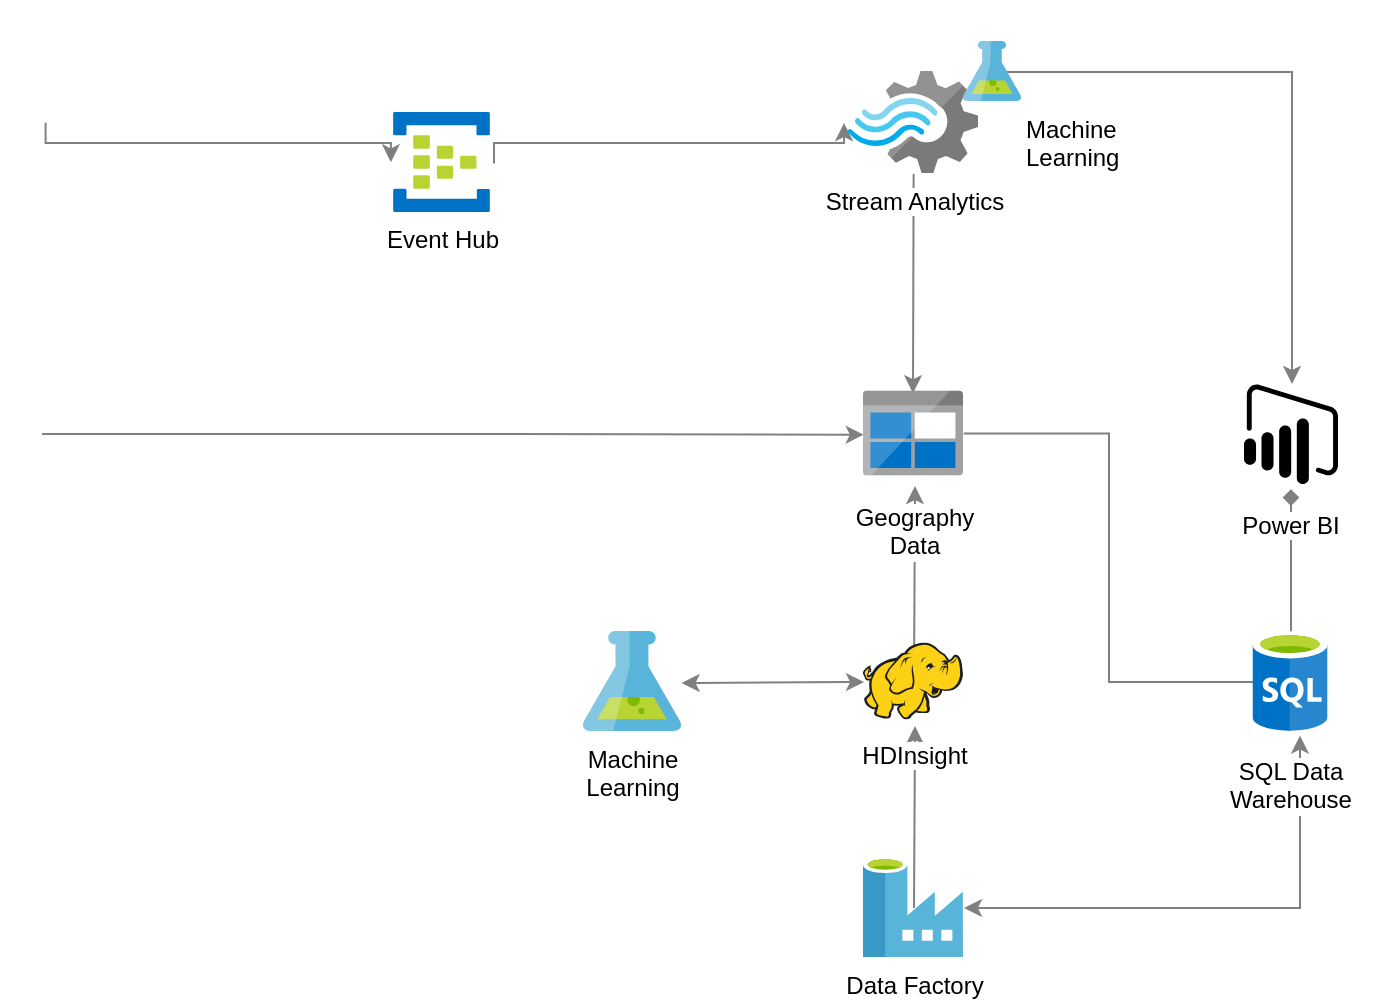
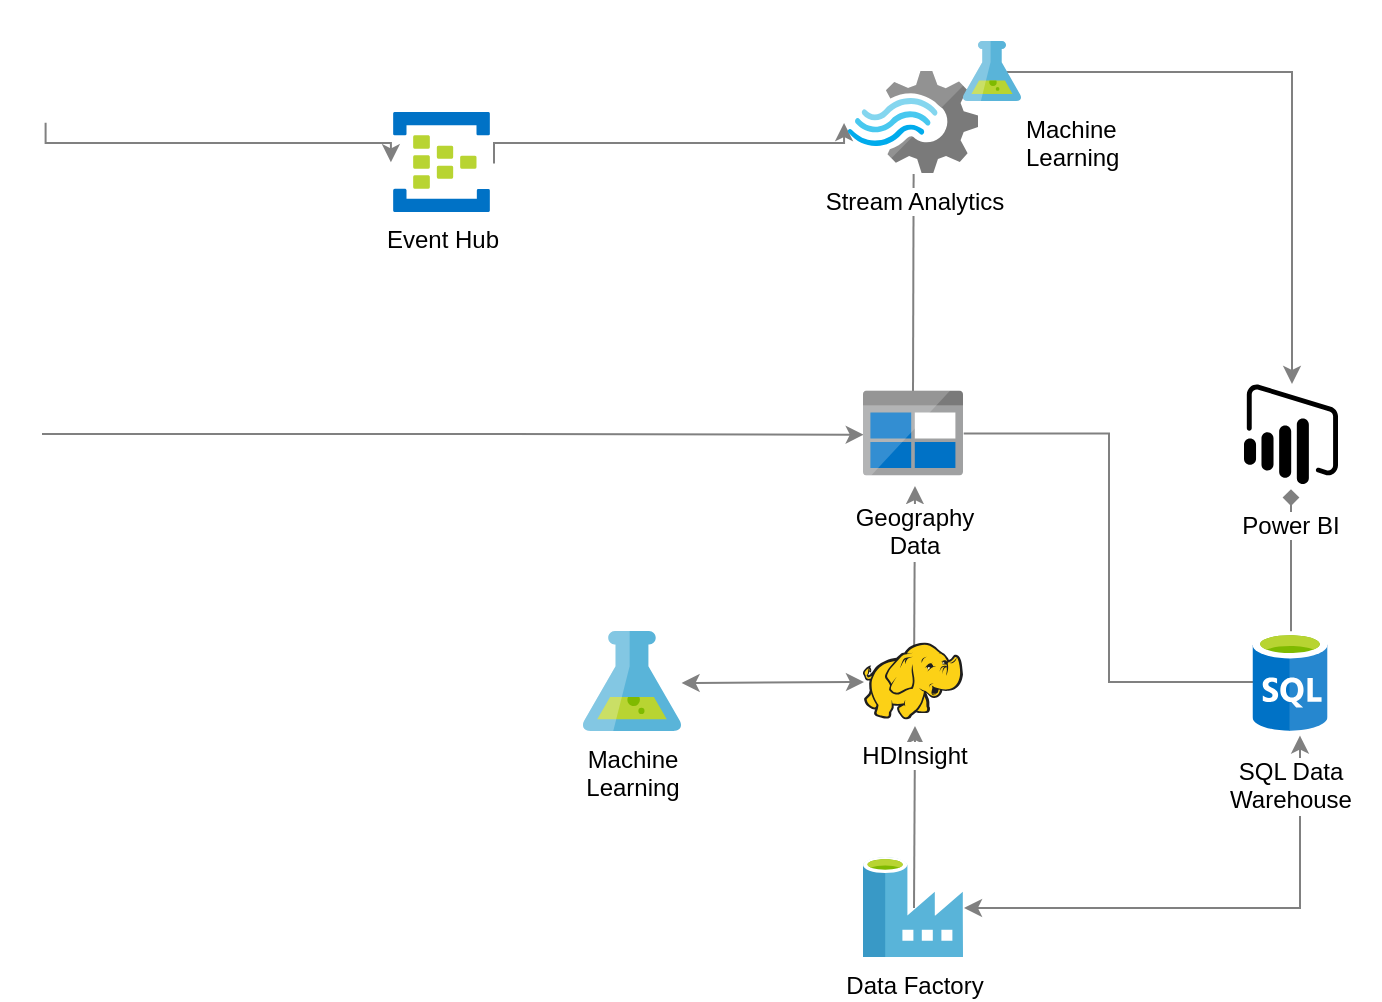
(913, 378) -> (913, 383)
